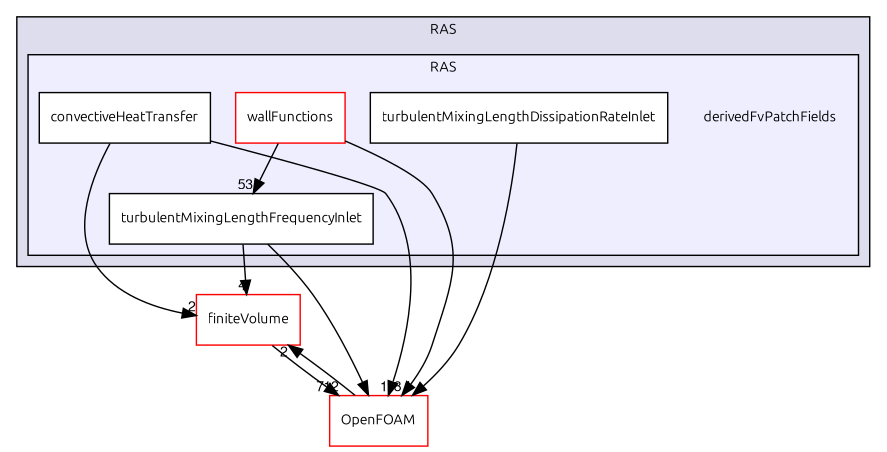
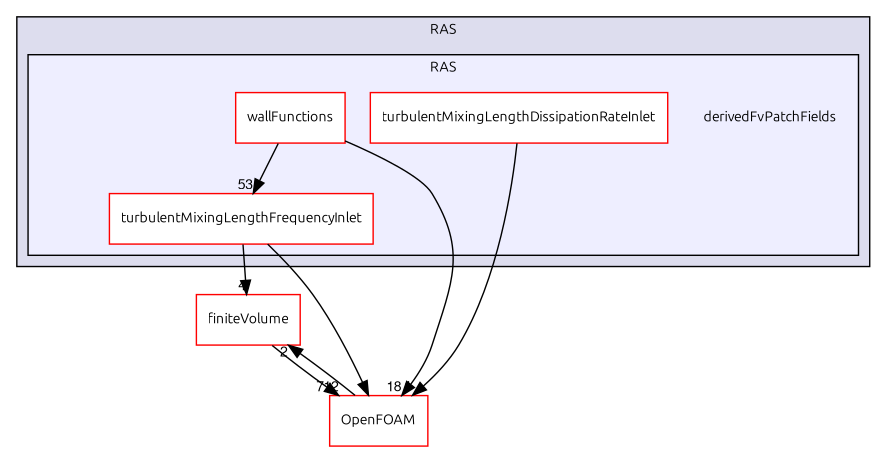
(125, 118) -> none
(519, 118) -> (519, 118)
(241, 219) -> (241, 219)
